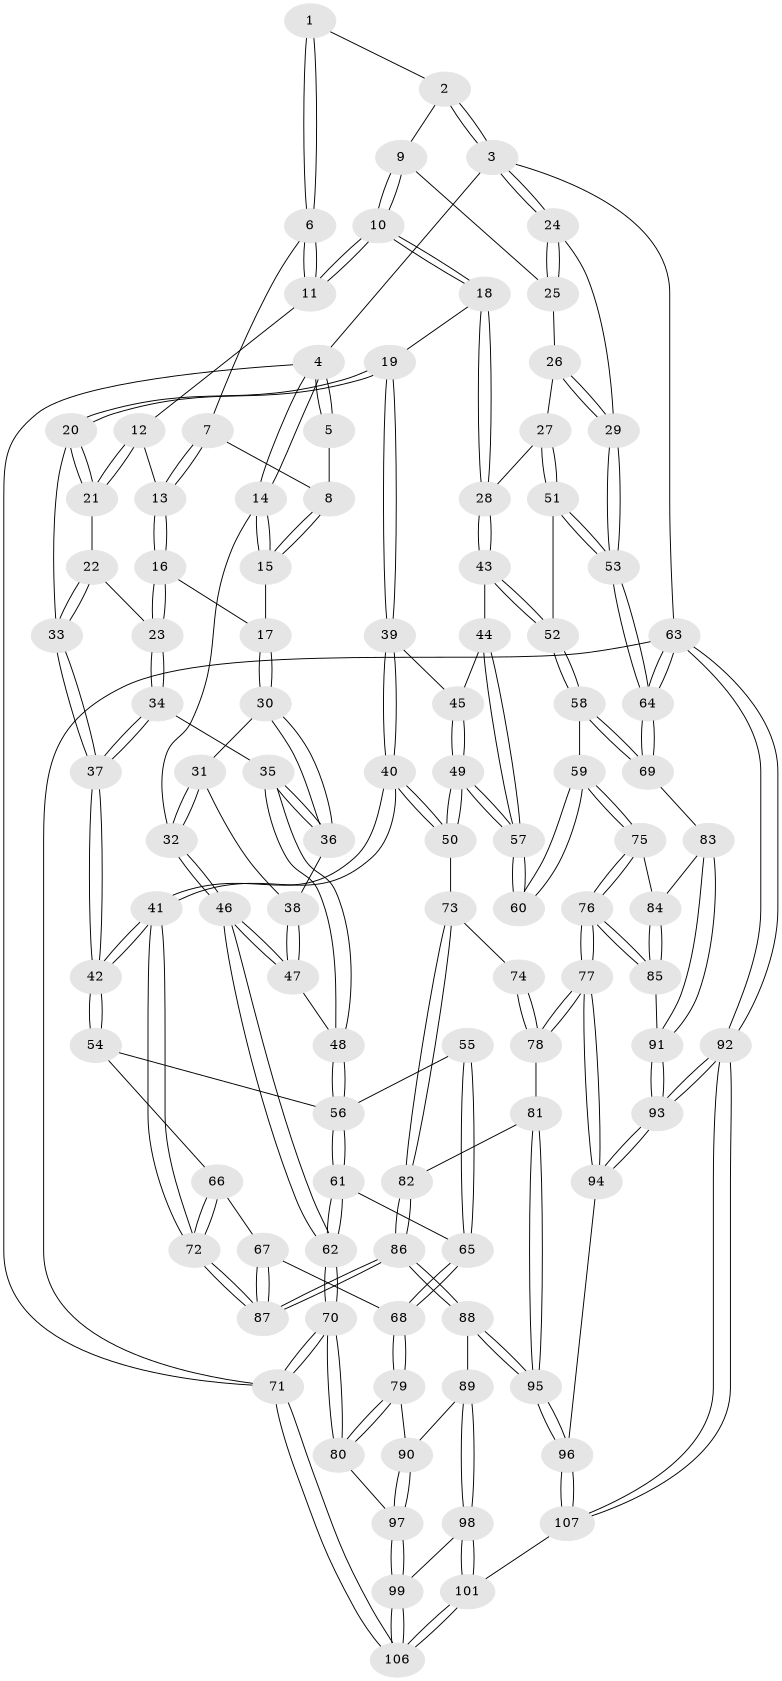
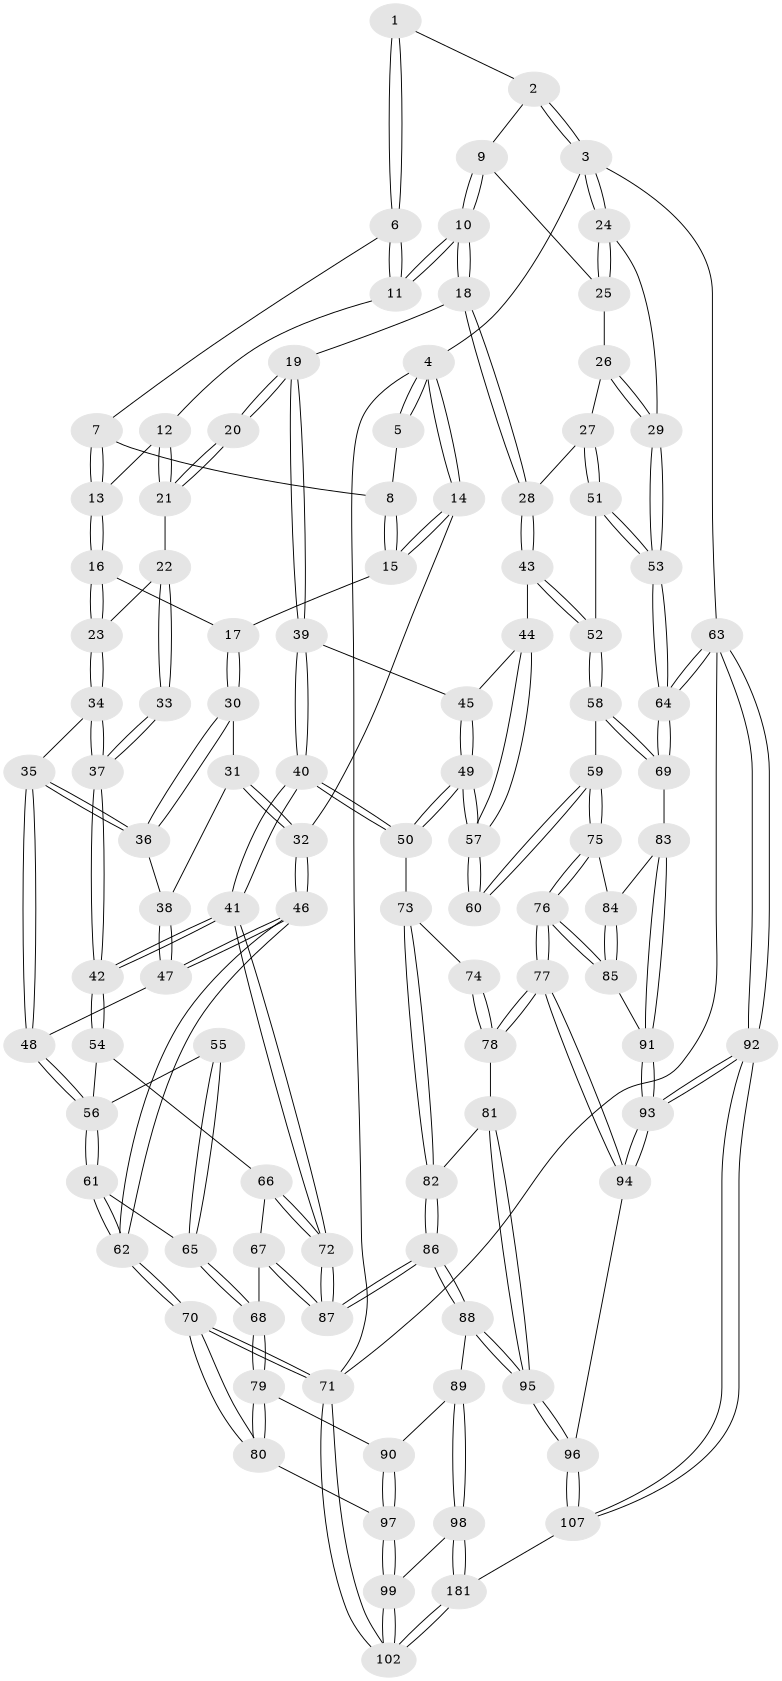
(54, 533) -> none
(468, 1592) -> (459, 1592)
(397, 1660) -> (389, 1660)
